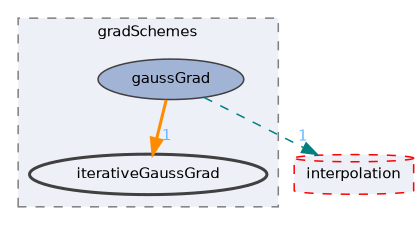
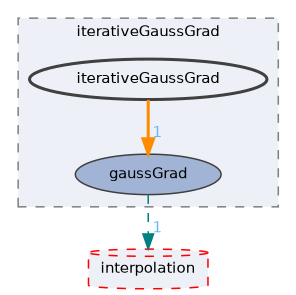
(148, 33) -> (148, 33)
(161, 119) -> (148, 119)
